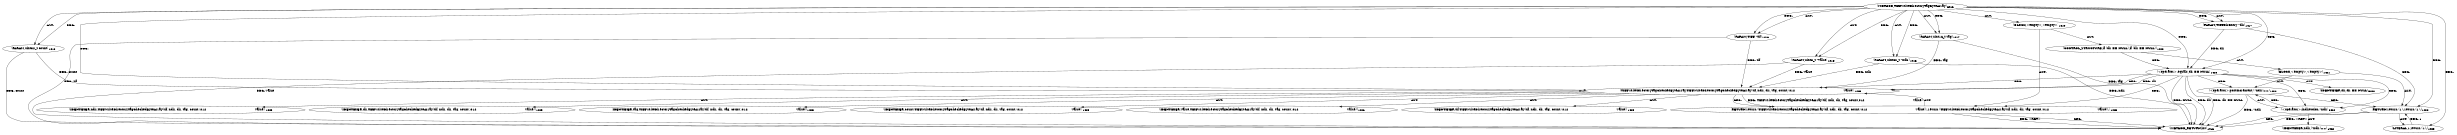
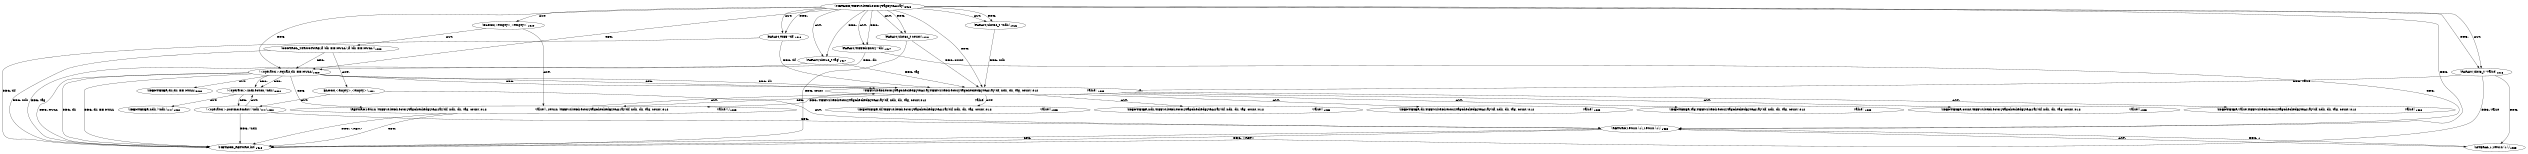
(2277, 12) -> (2510, 107)
(2060, 72) -> (31, 87)
(2214, 81) -> none
